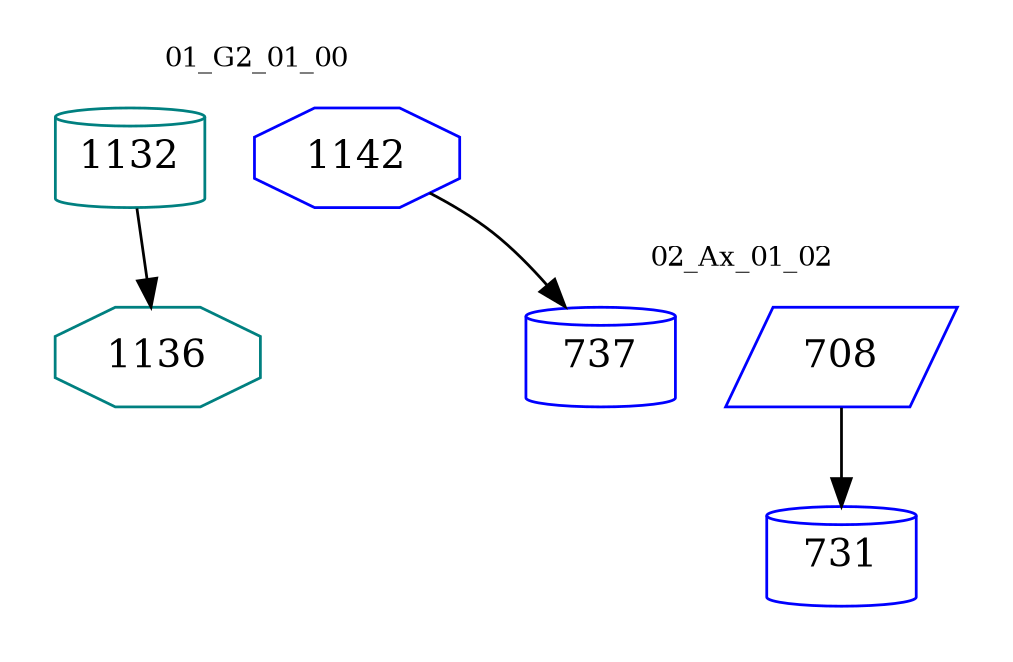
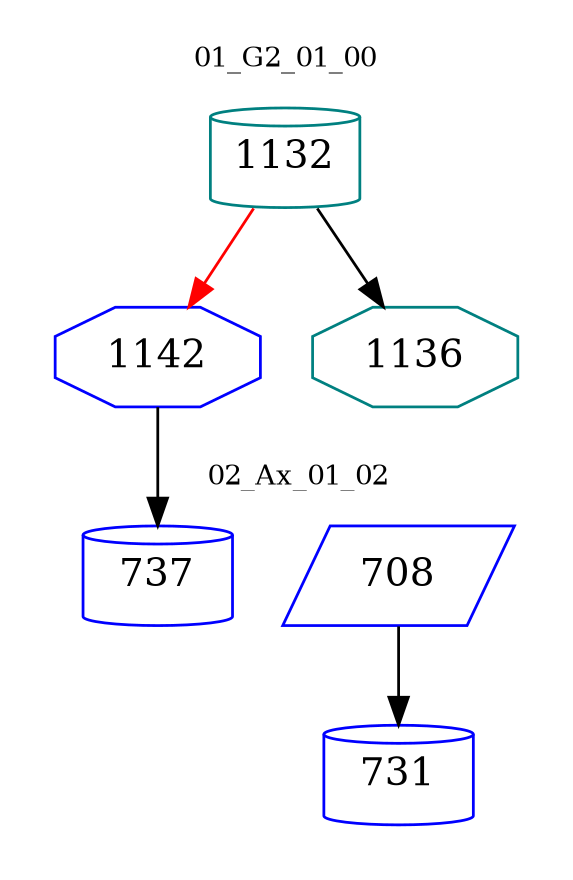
none -> (229, 246)
